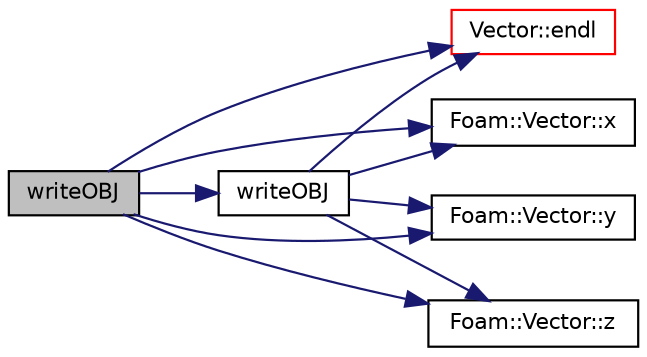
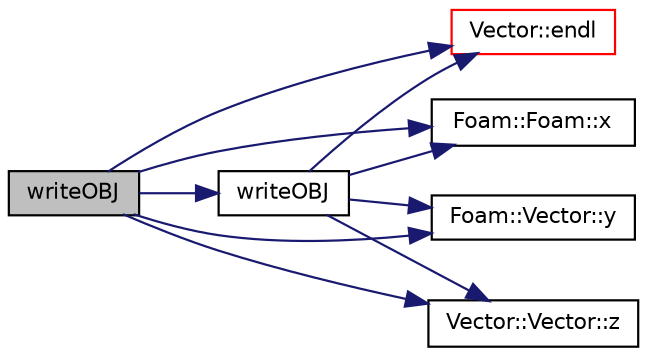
(533, 123) -> (533, 123)
(533, 324) -> (533, 324)
